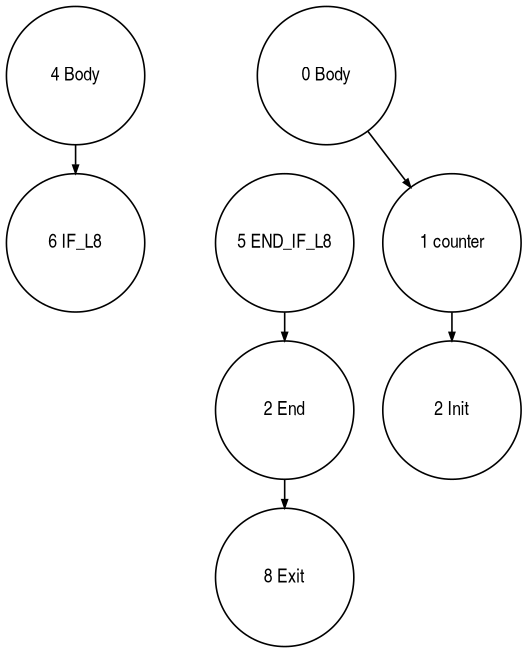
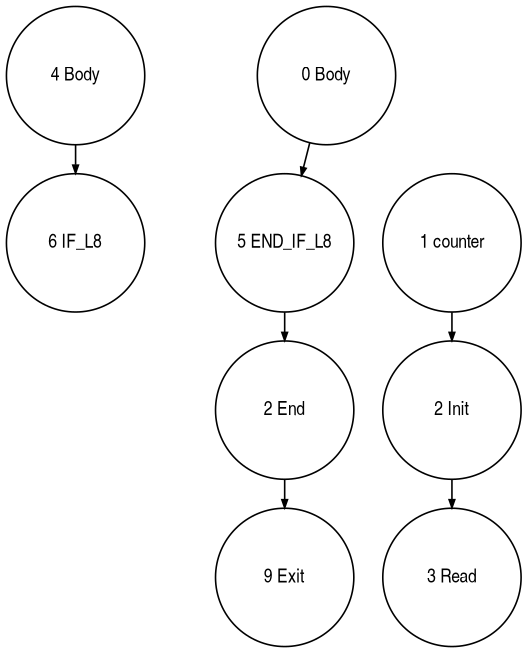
(387, 156) -> (307, 155)
(285, 577) -> (285, 577)
none -> (452, 577)
